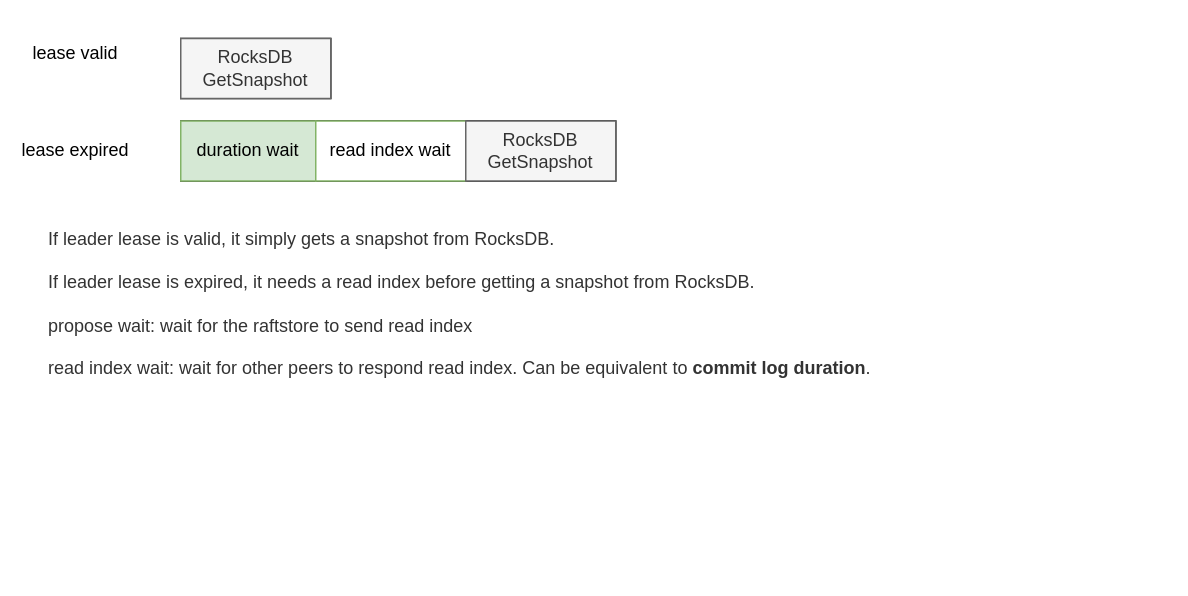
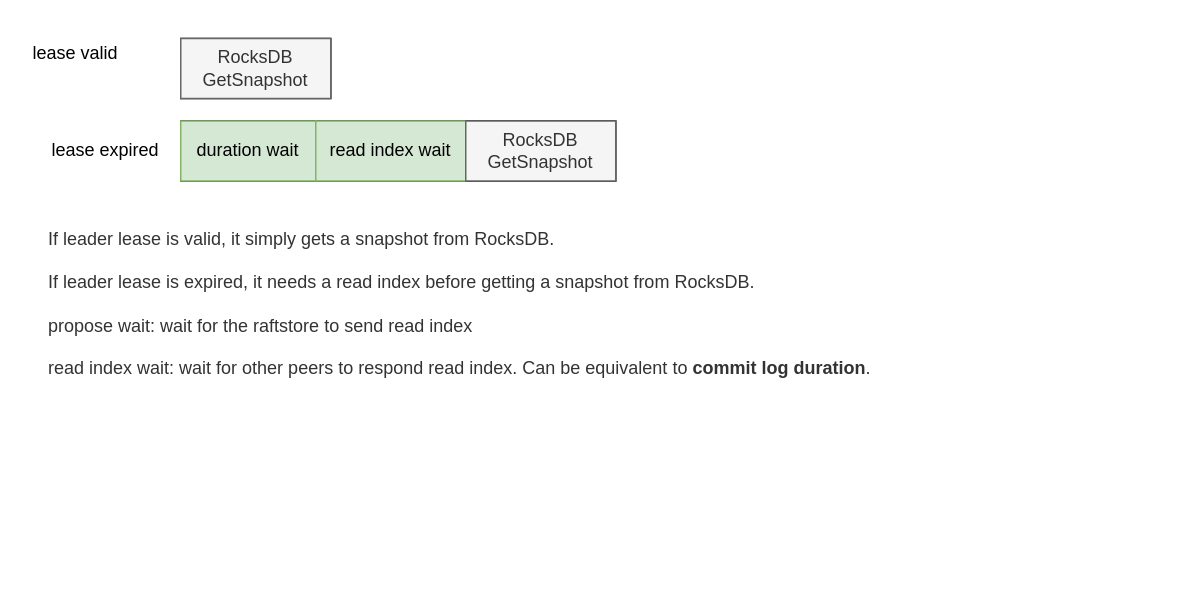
(76, 151) -> (106, 151)
(391, 151) -> (391, 151)
